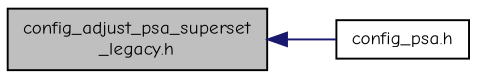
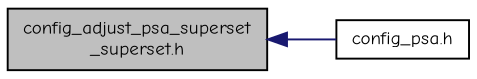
(137, 39) -> (137, 39)
